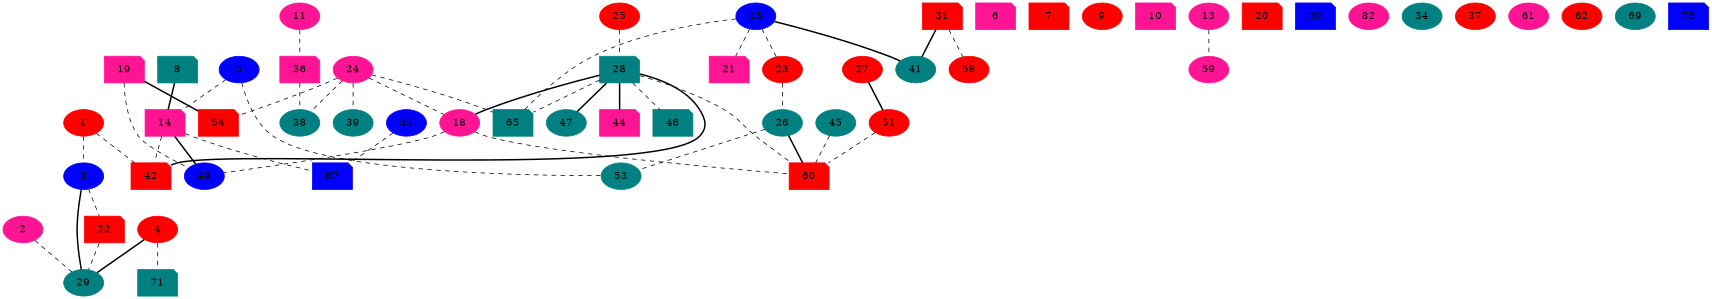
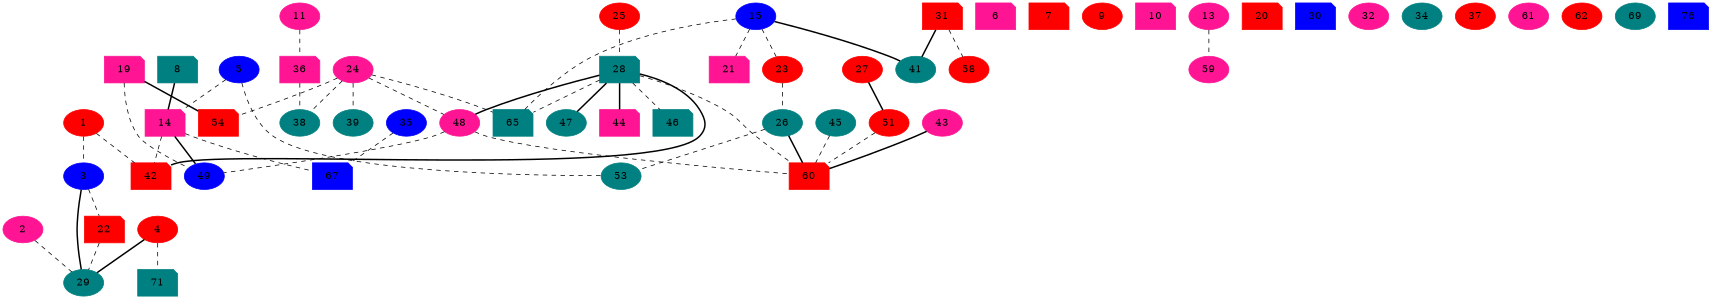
(1369, 16) -> (1369, 16)
(460, 123) -> (460, 123)
none -> (942, 123)
